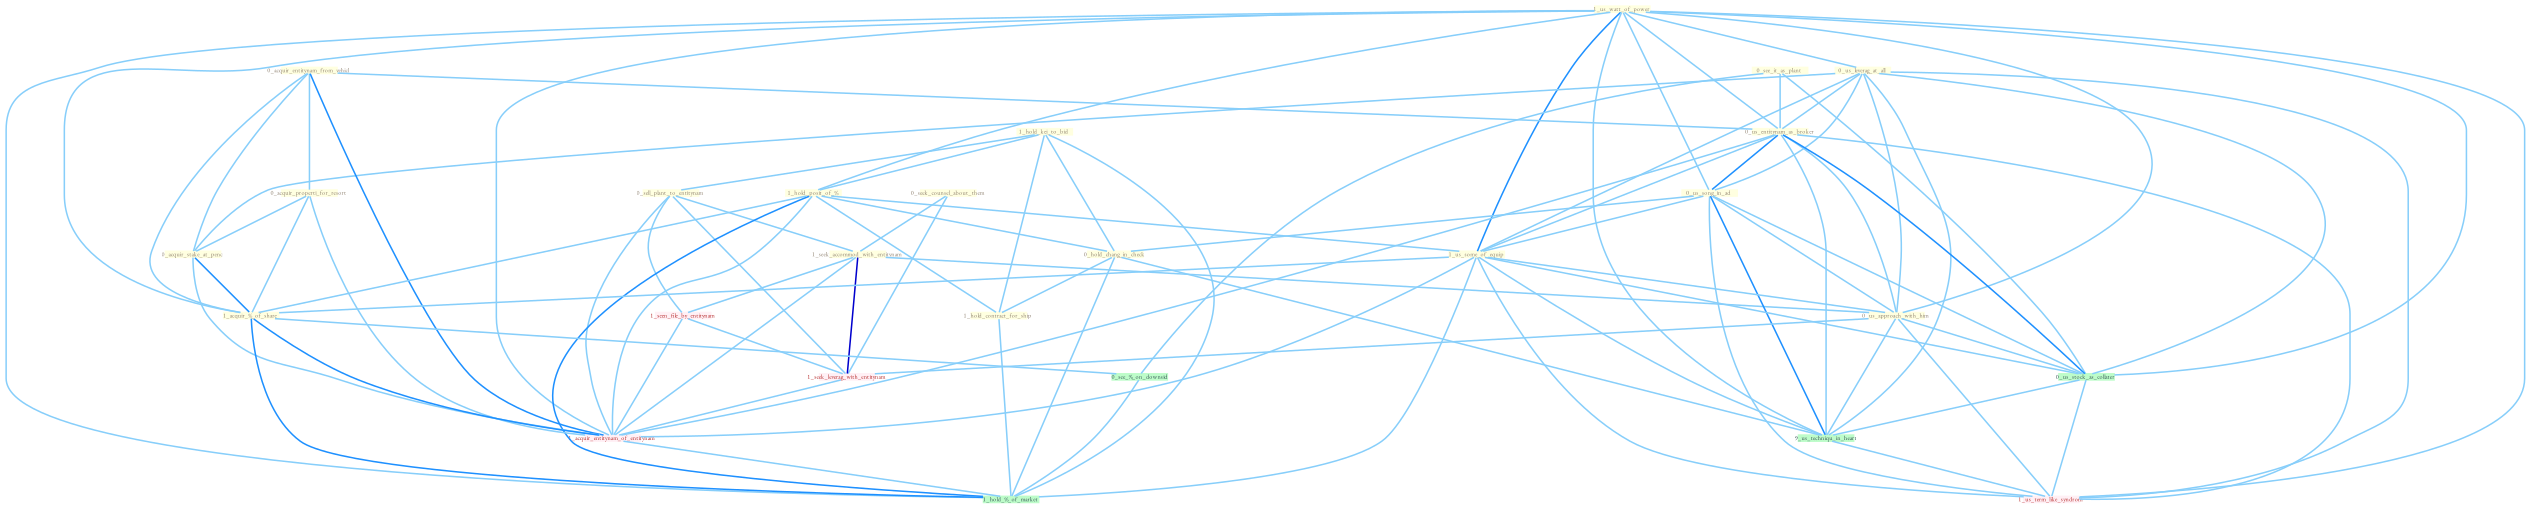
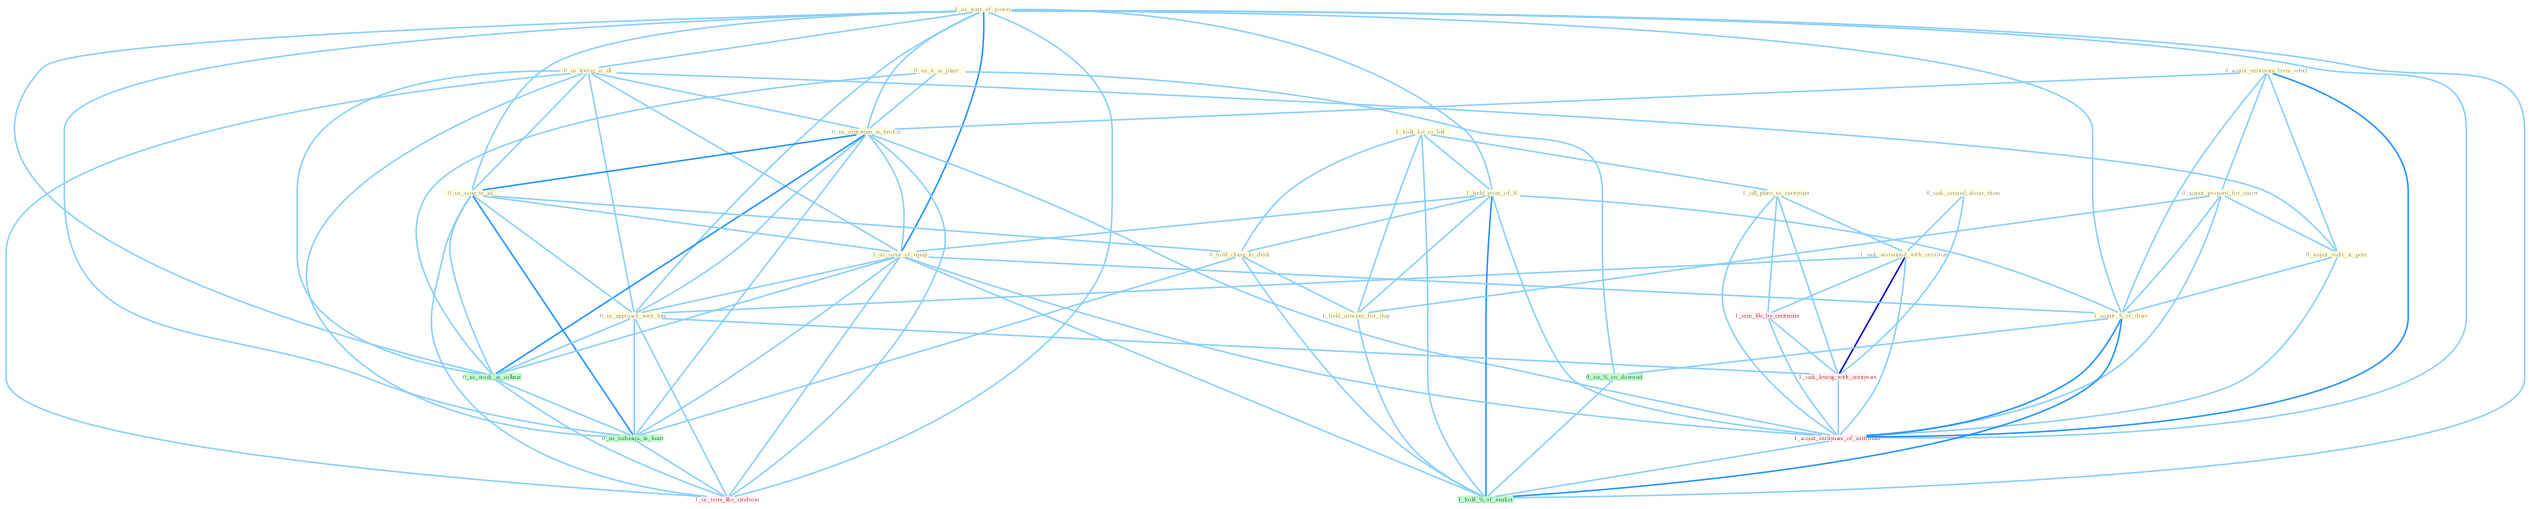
none -> (1831, 249)
(222, 285) -> (2230, 285)
(1826, 438) -> (634, 438)
